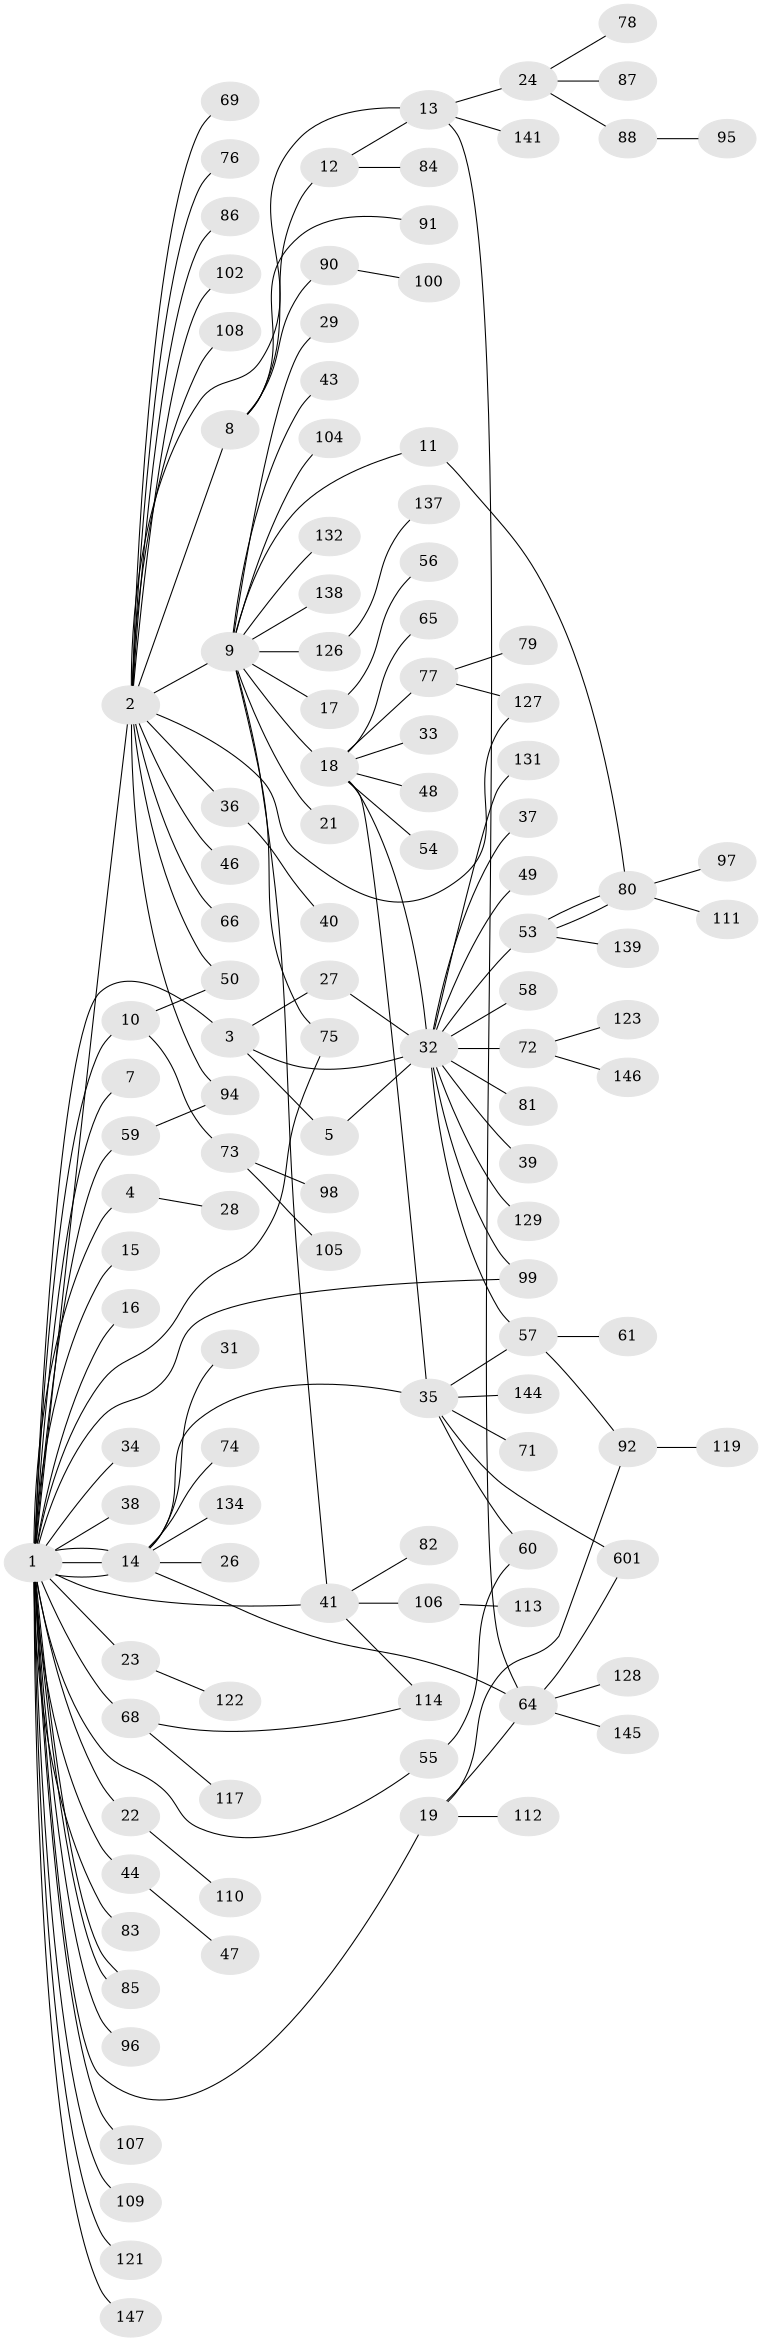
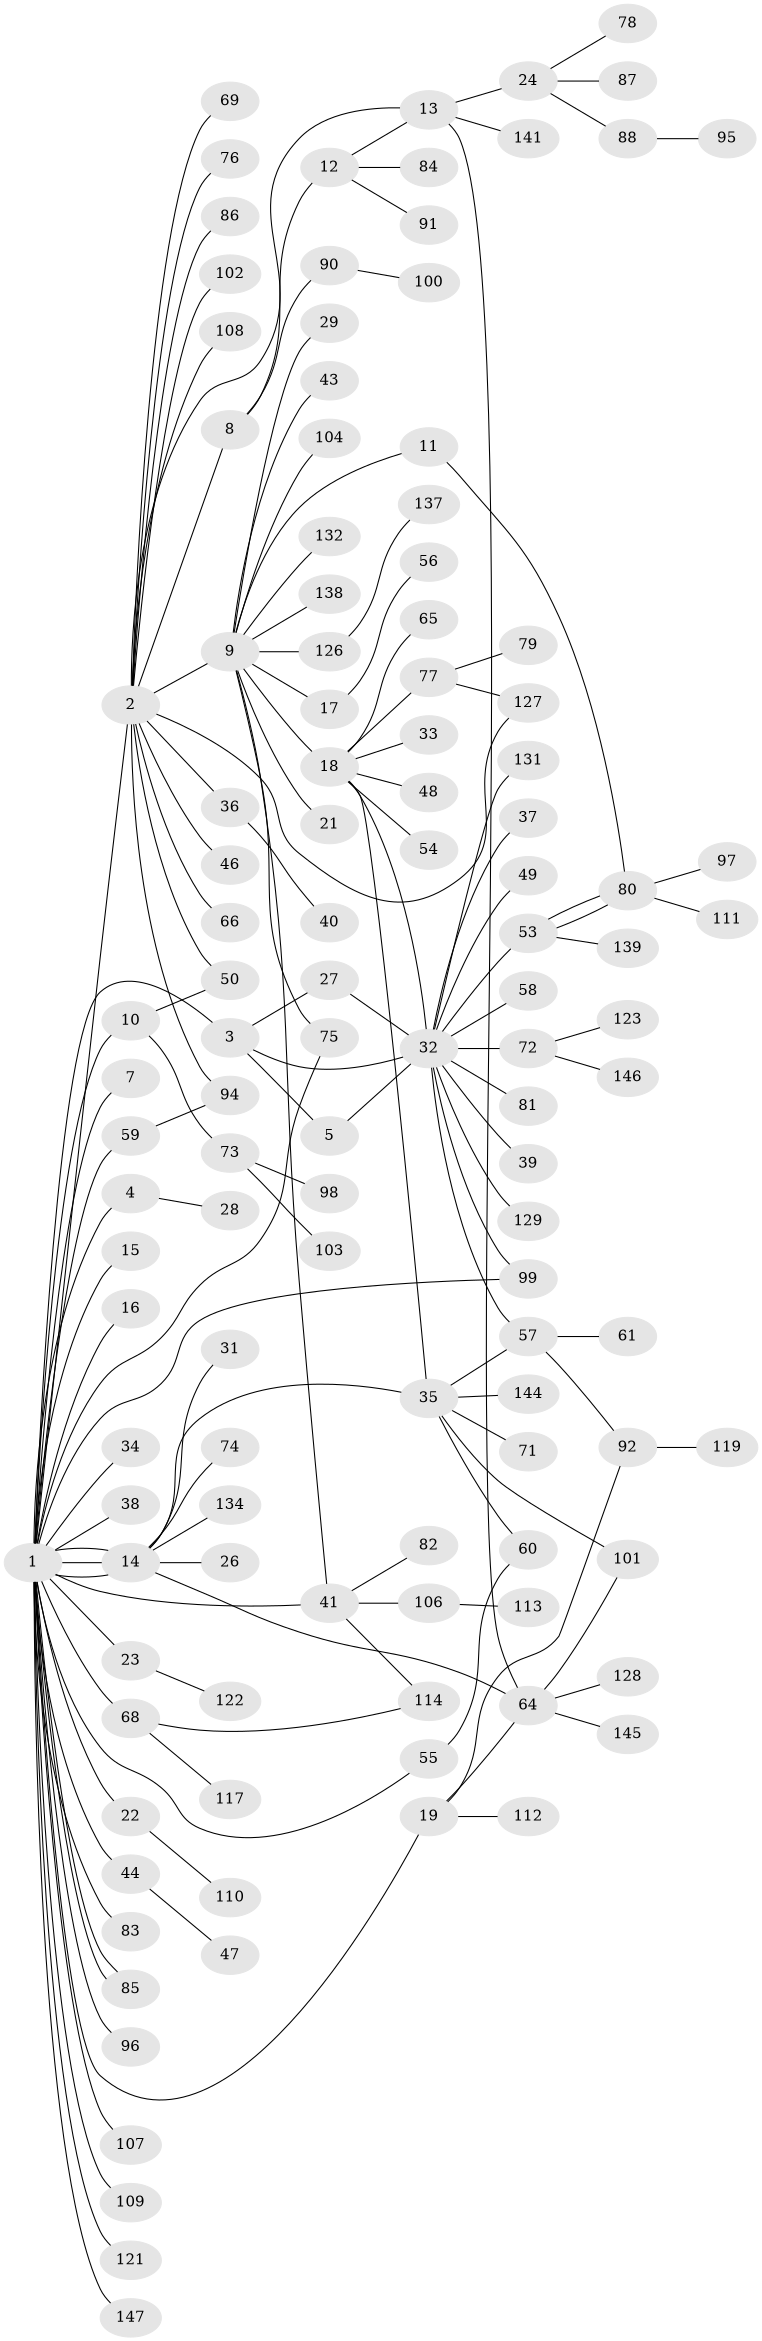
(272, 286) -> (379, 196)
(330, 1251) -> (330, 1251)
(628, 1559) -> (628, 1559)
